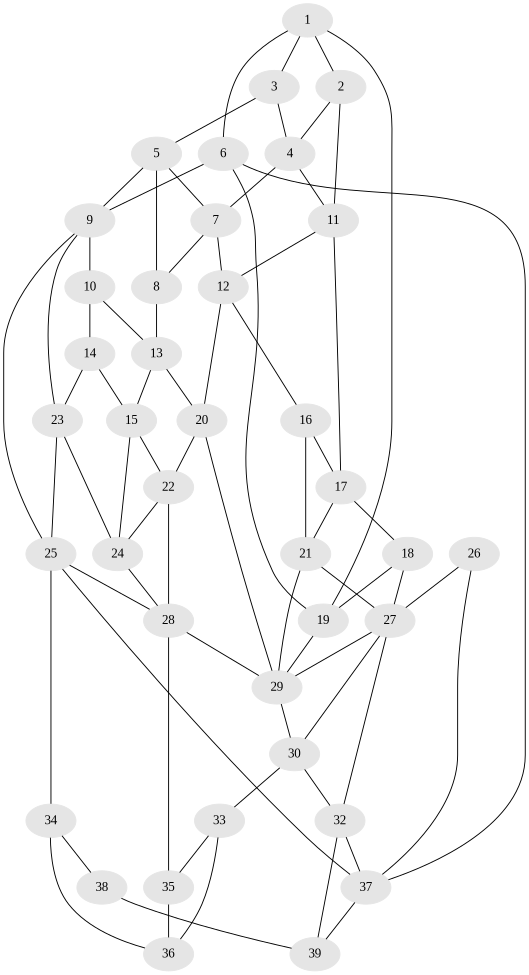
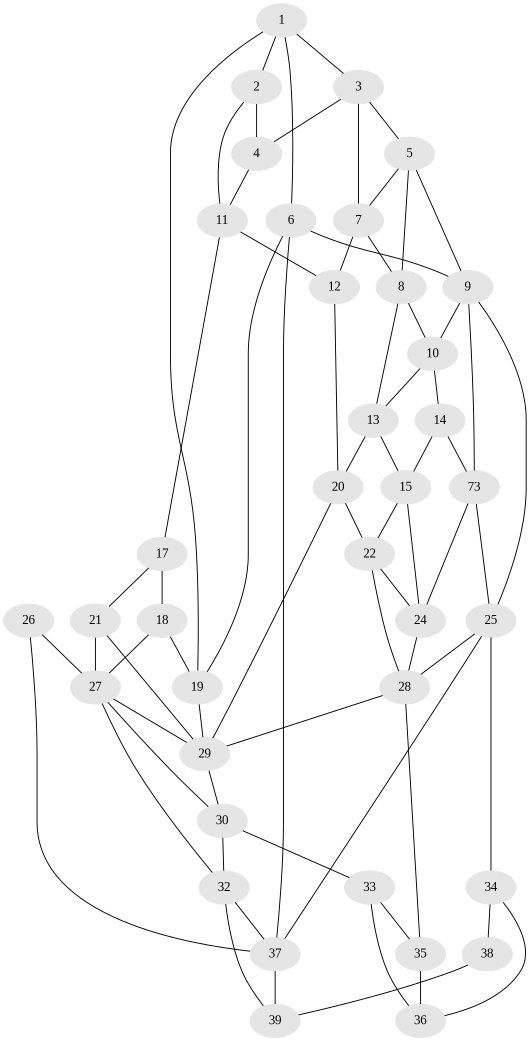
(253, 187) -> (359, 154)
none -> (417, 320)
(57, 421) -> (474, 487)
(306, 421) -> none
